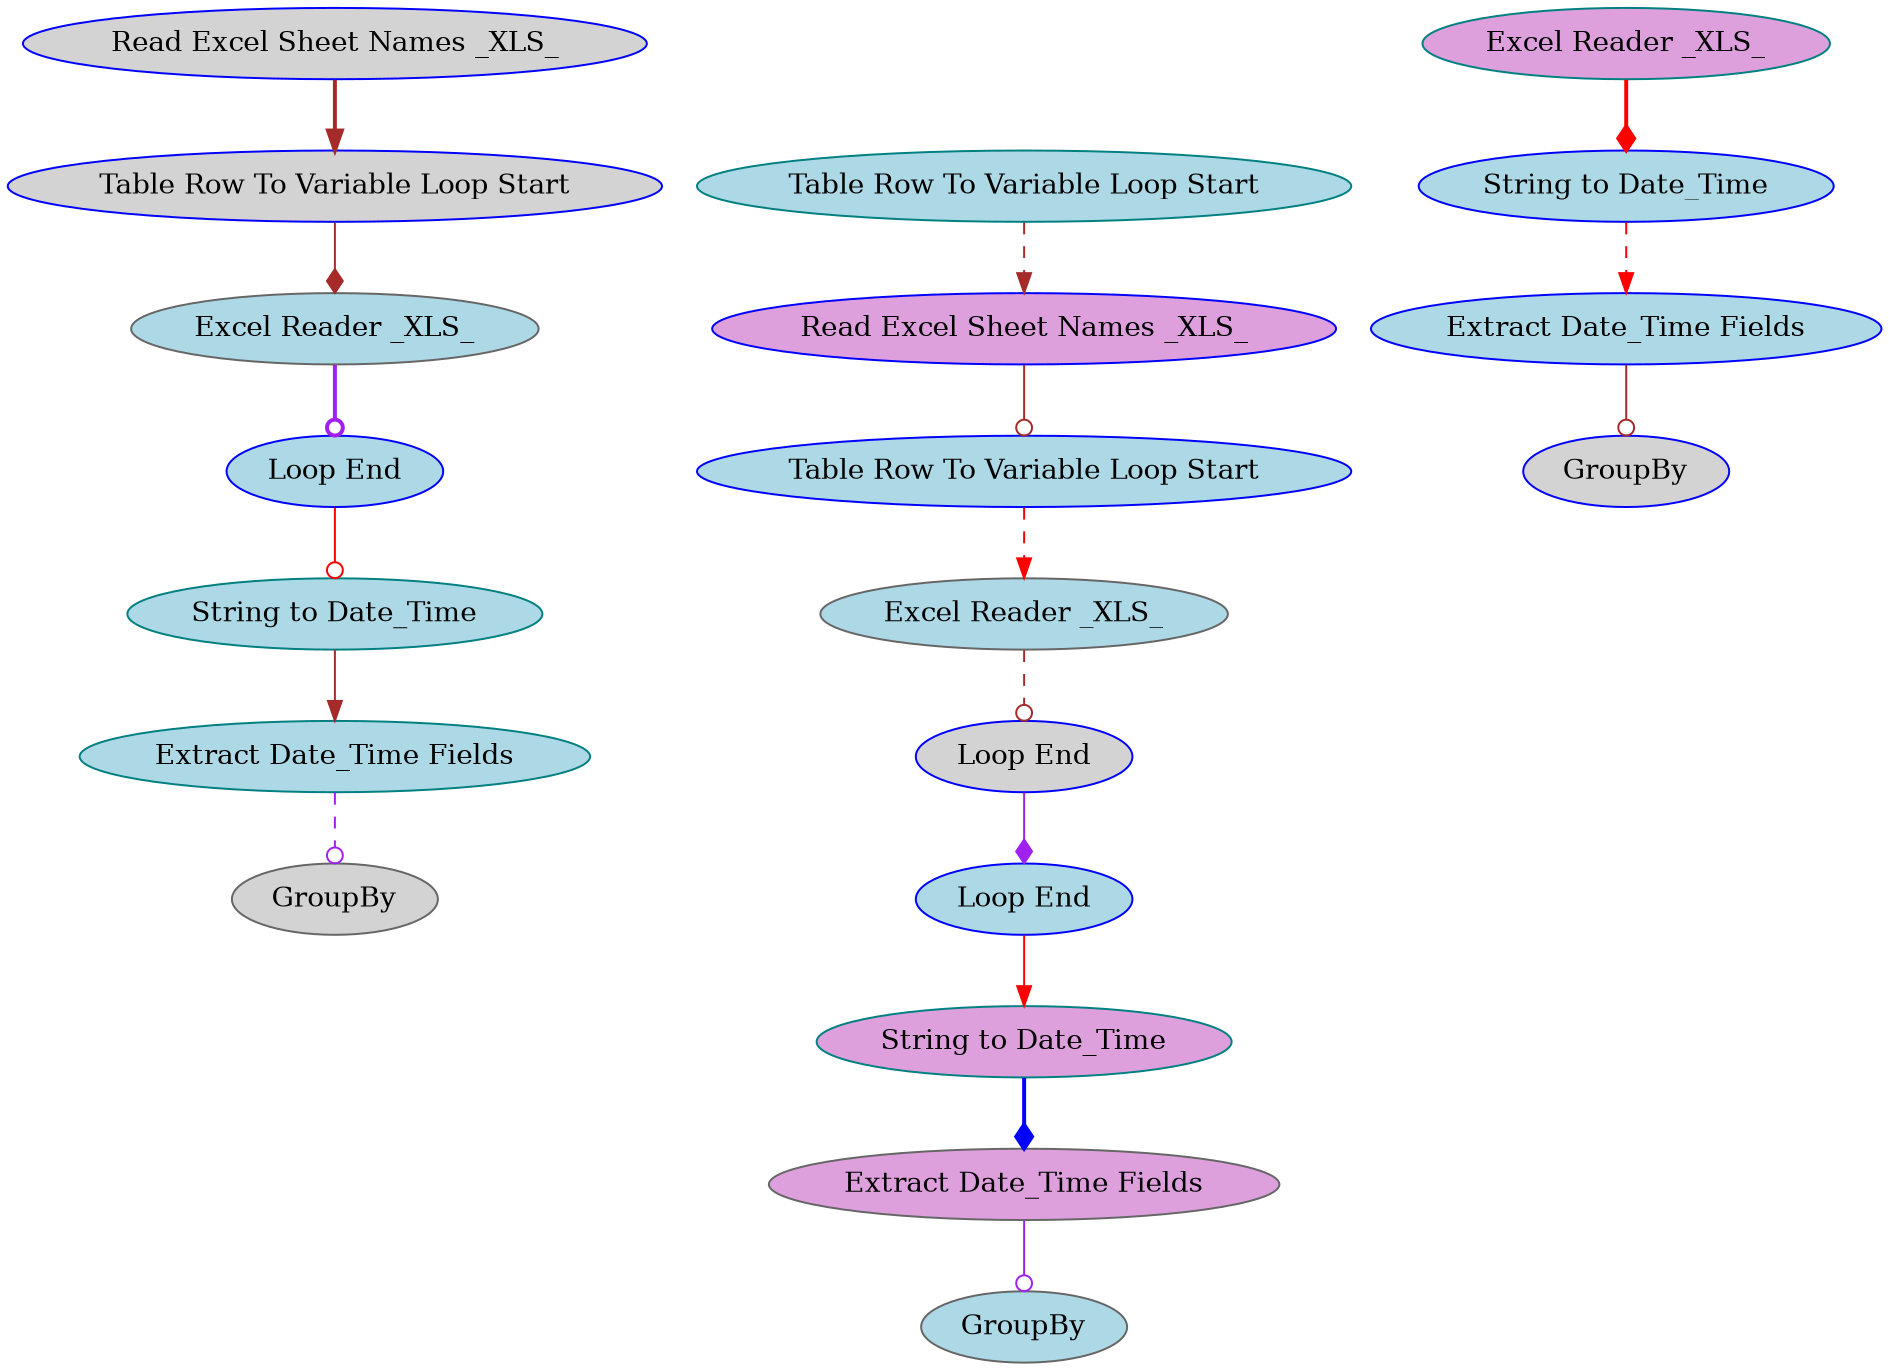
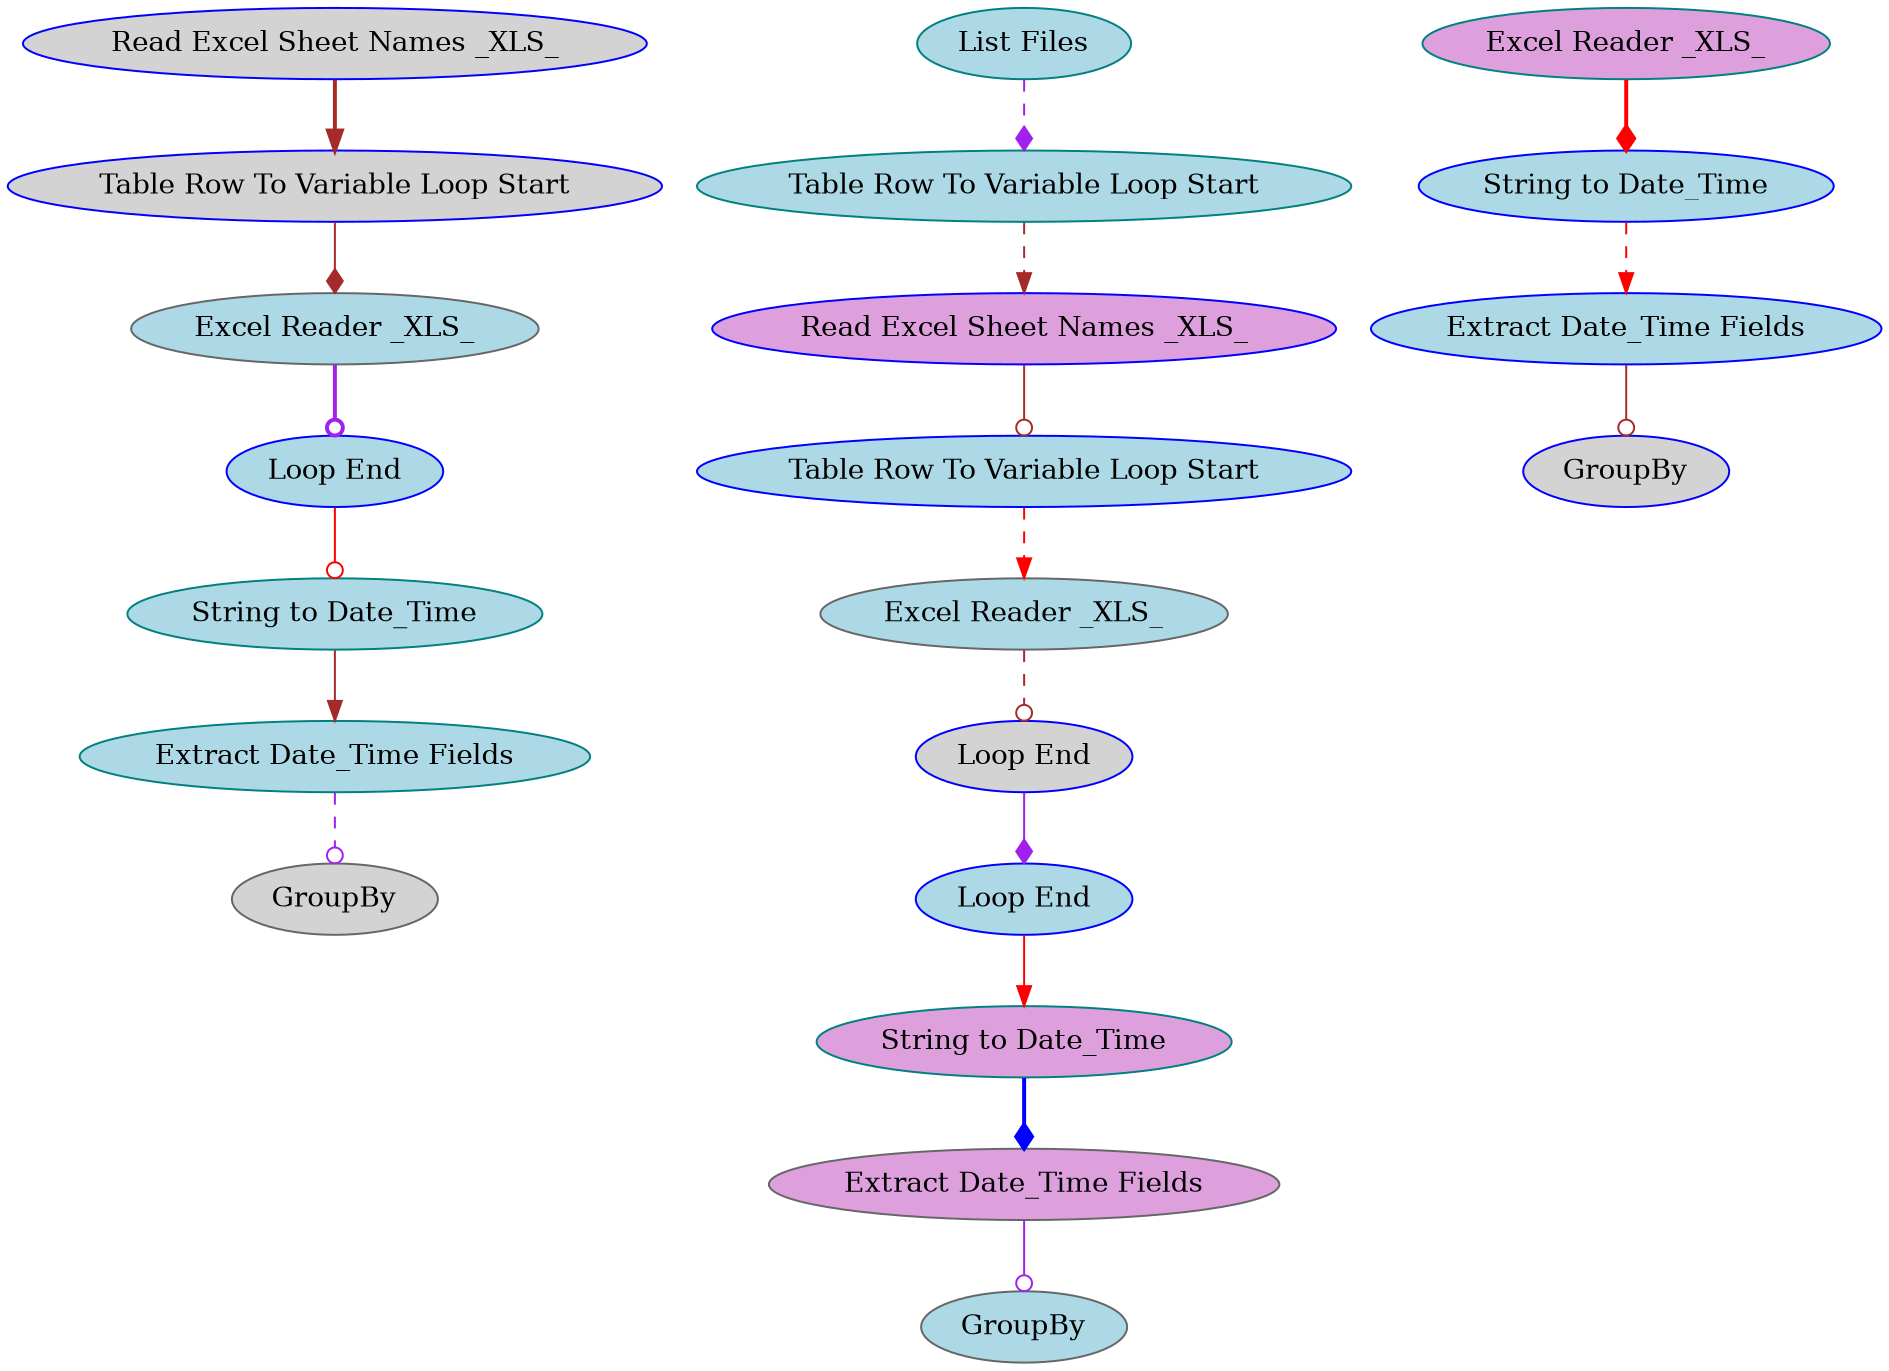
none -> (1024, 44)
